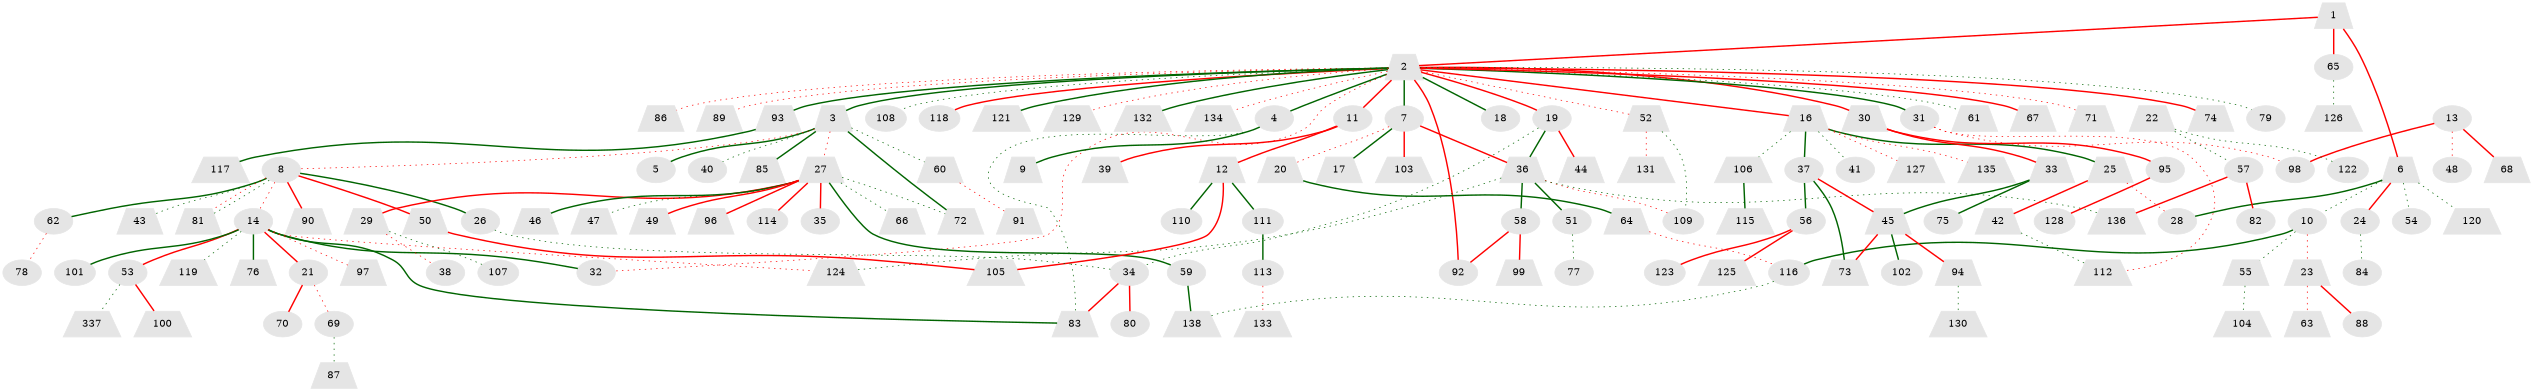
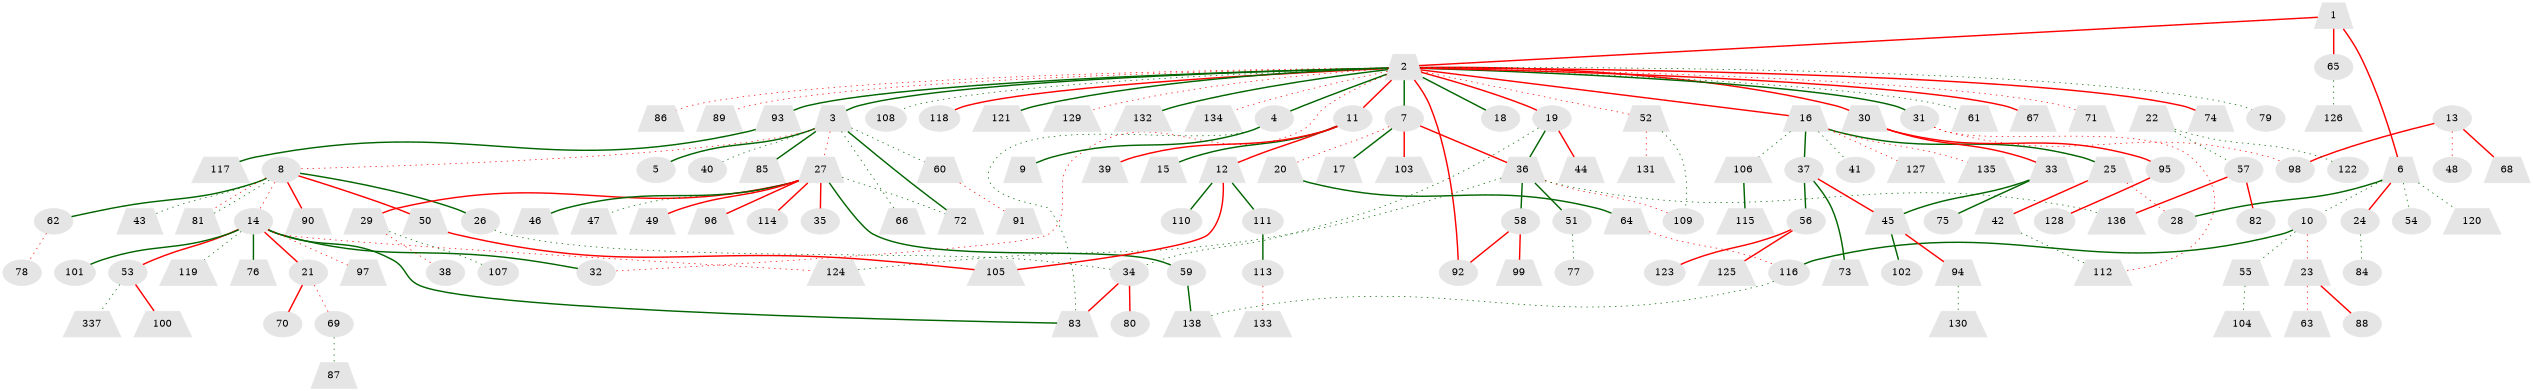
none -> (1164, 170)
(864, 197) -> (868, 170)
(1868, 246) -> none
